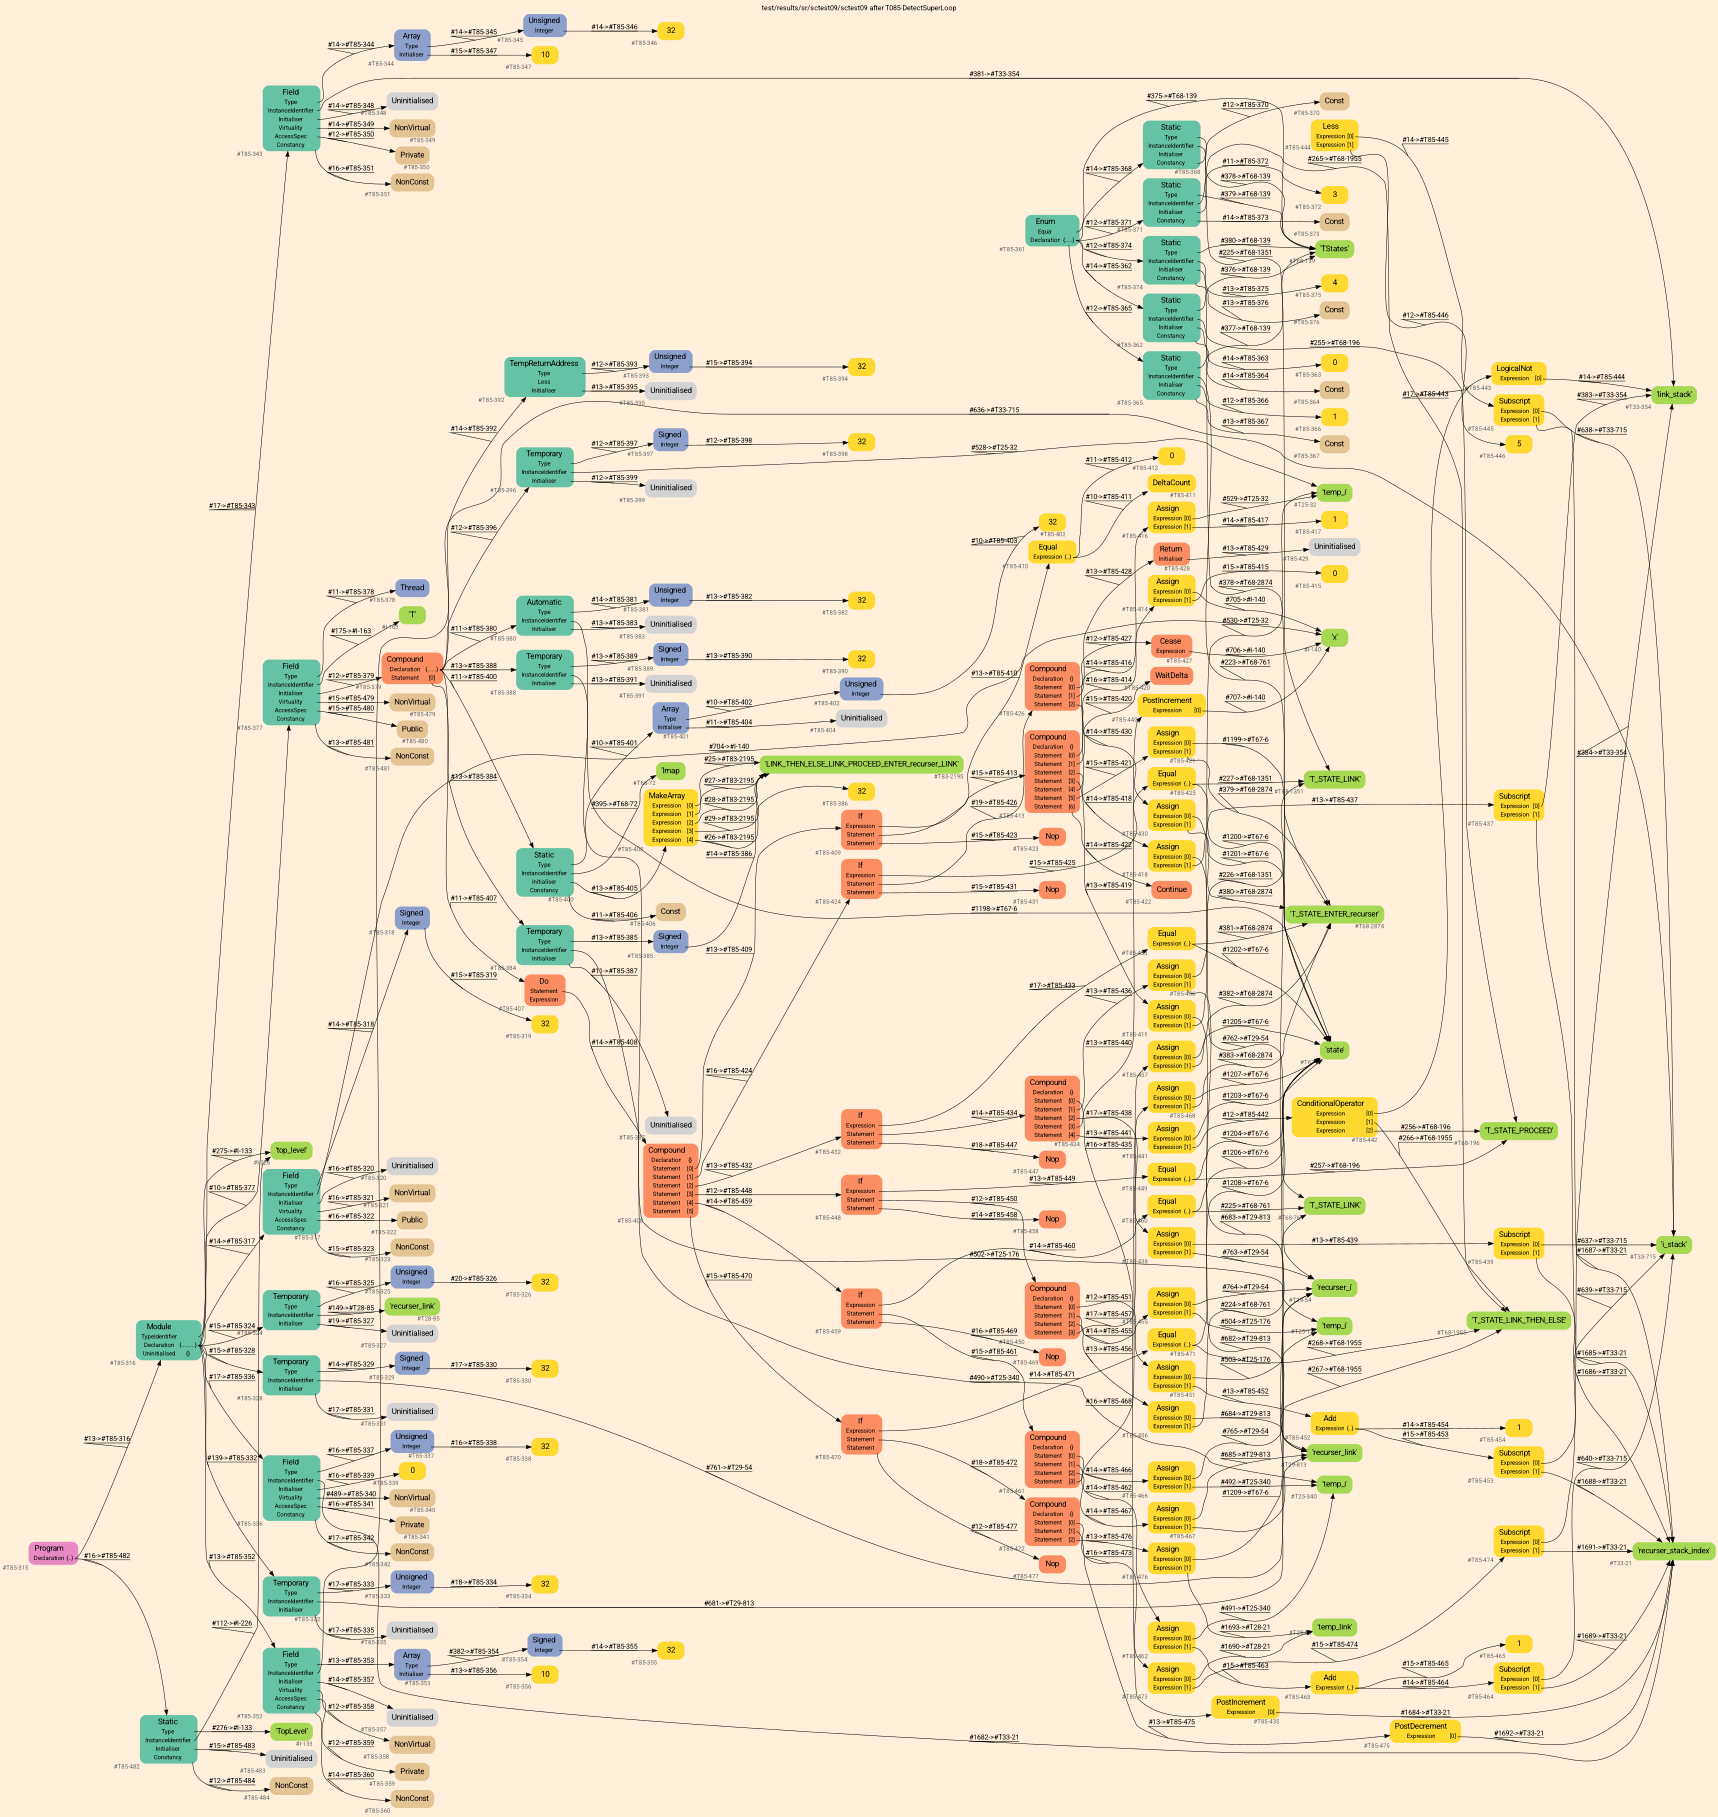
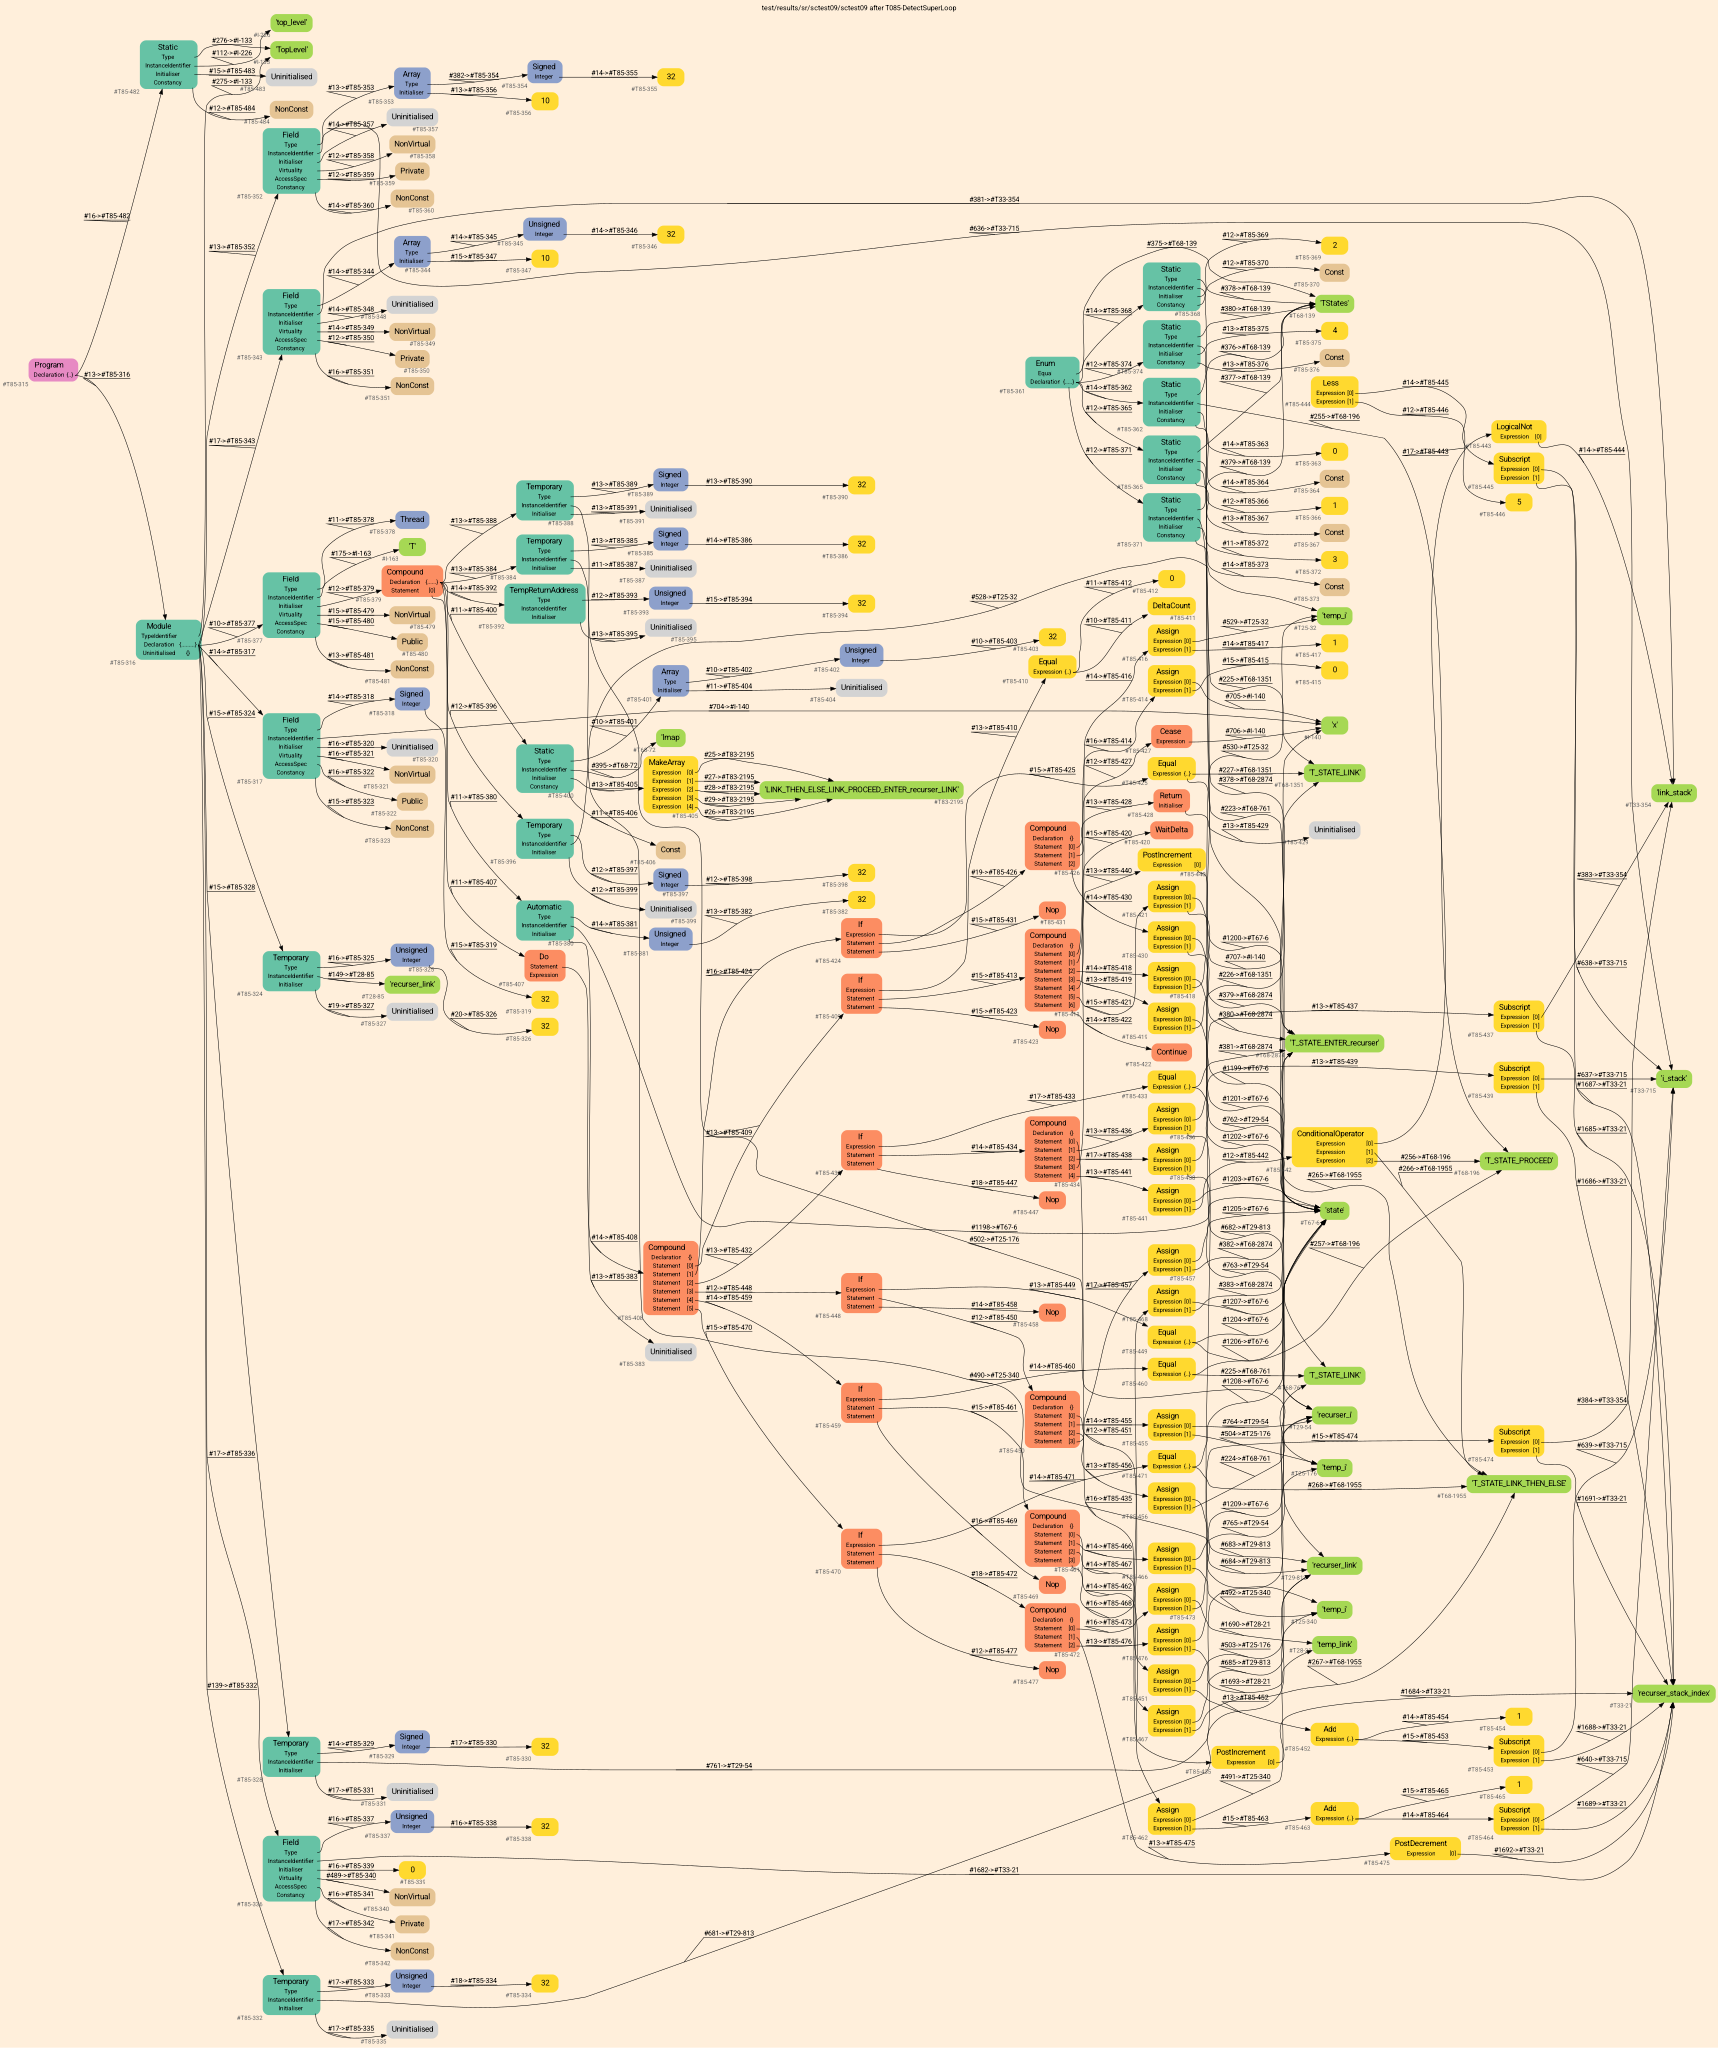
none -> (1335, 246)
(544, 382) -> (544, 609)
(204, 1210) -> (205, 329)
